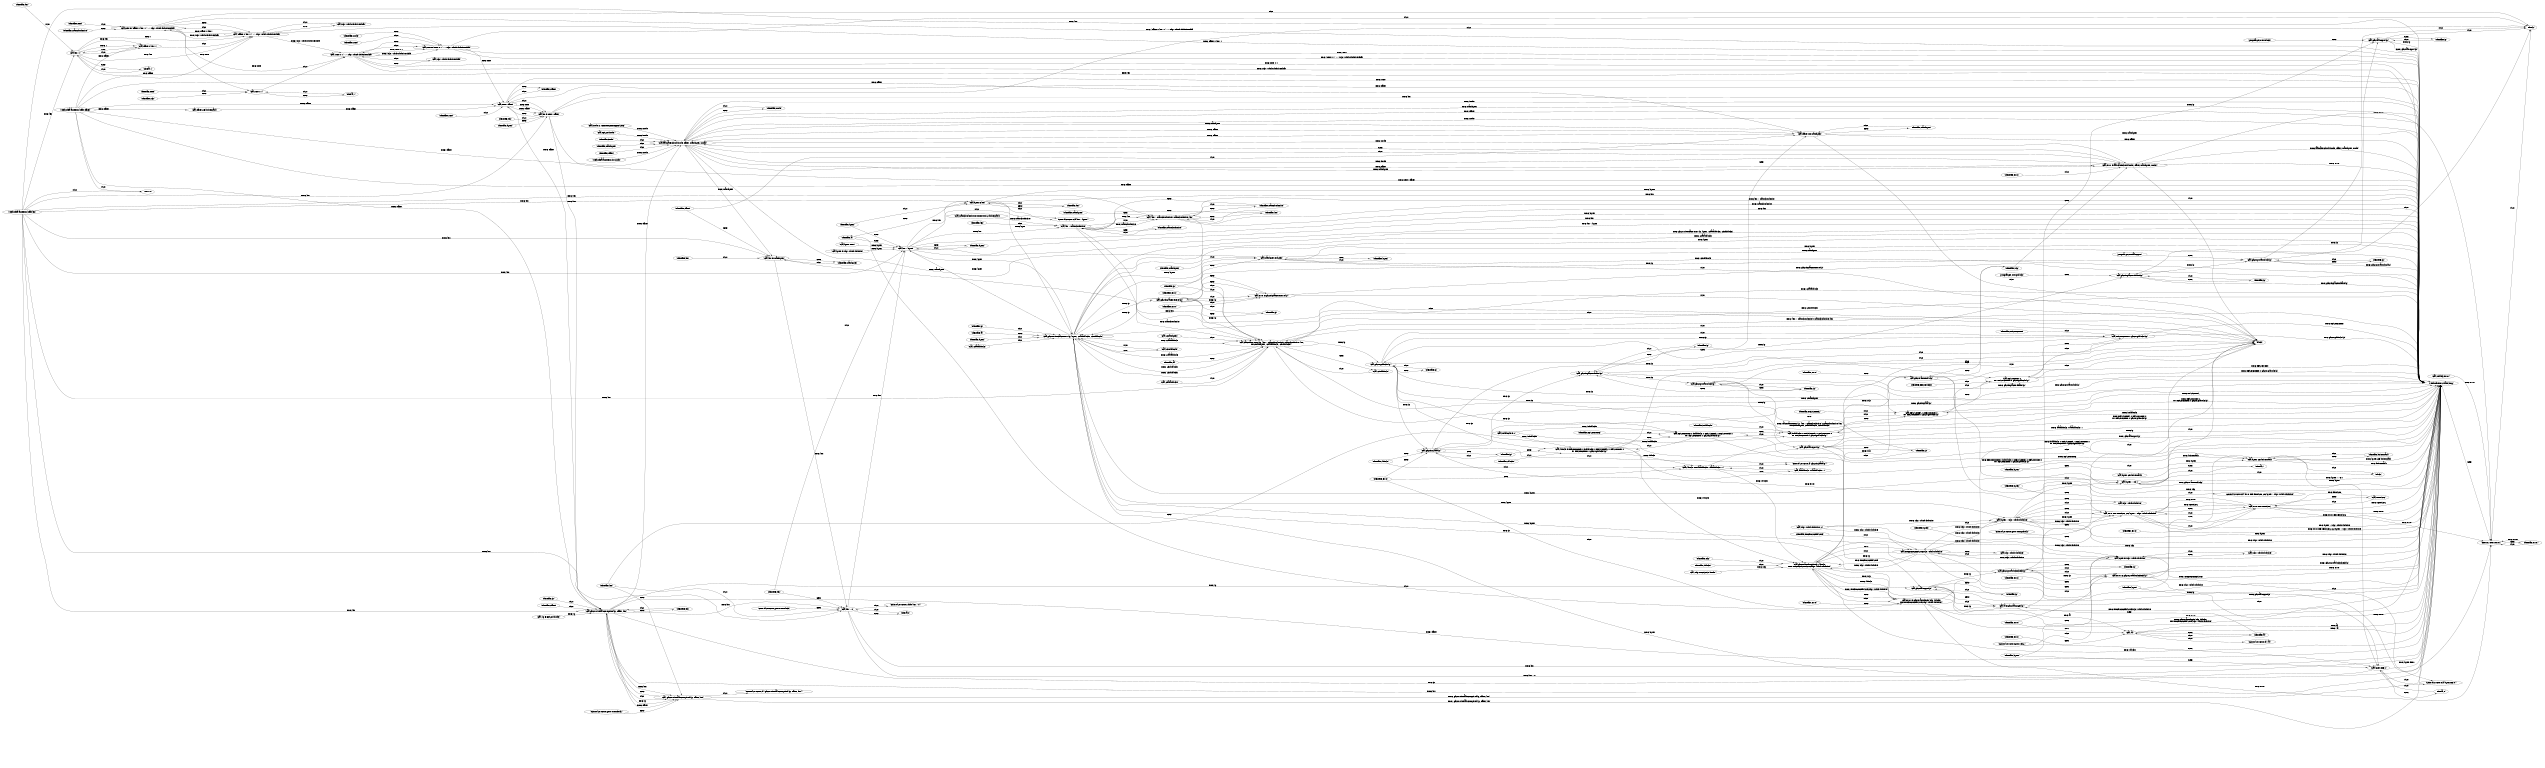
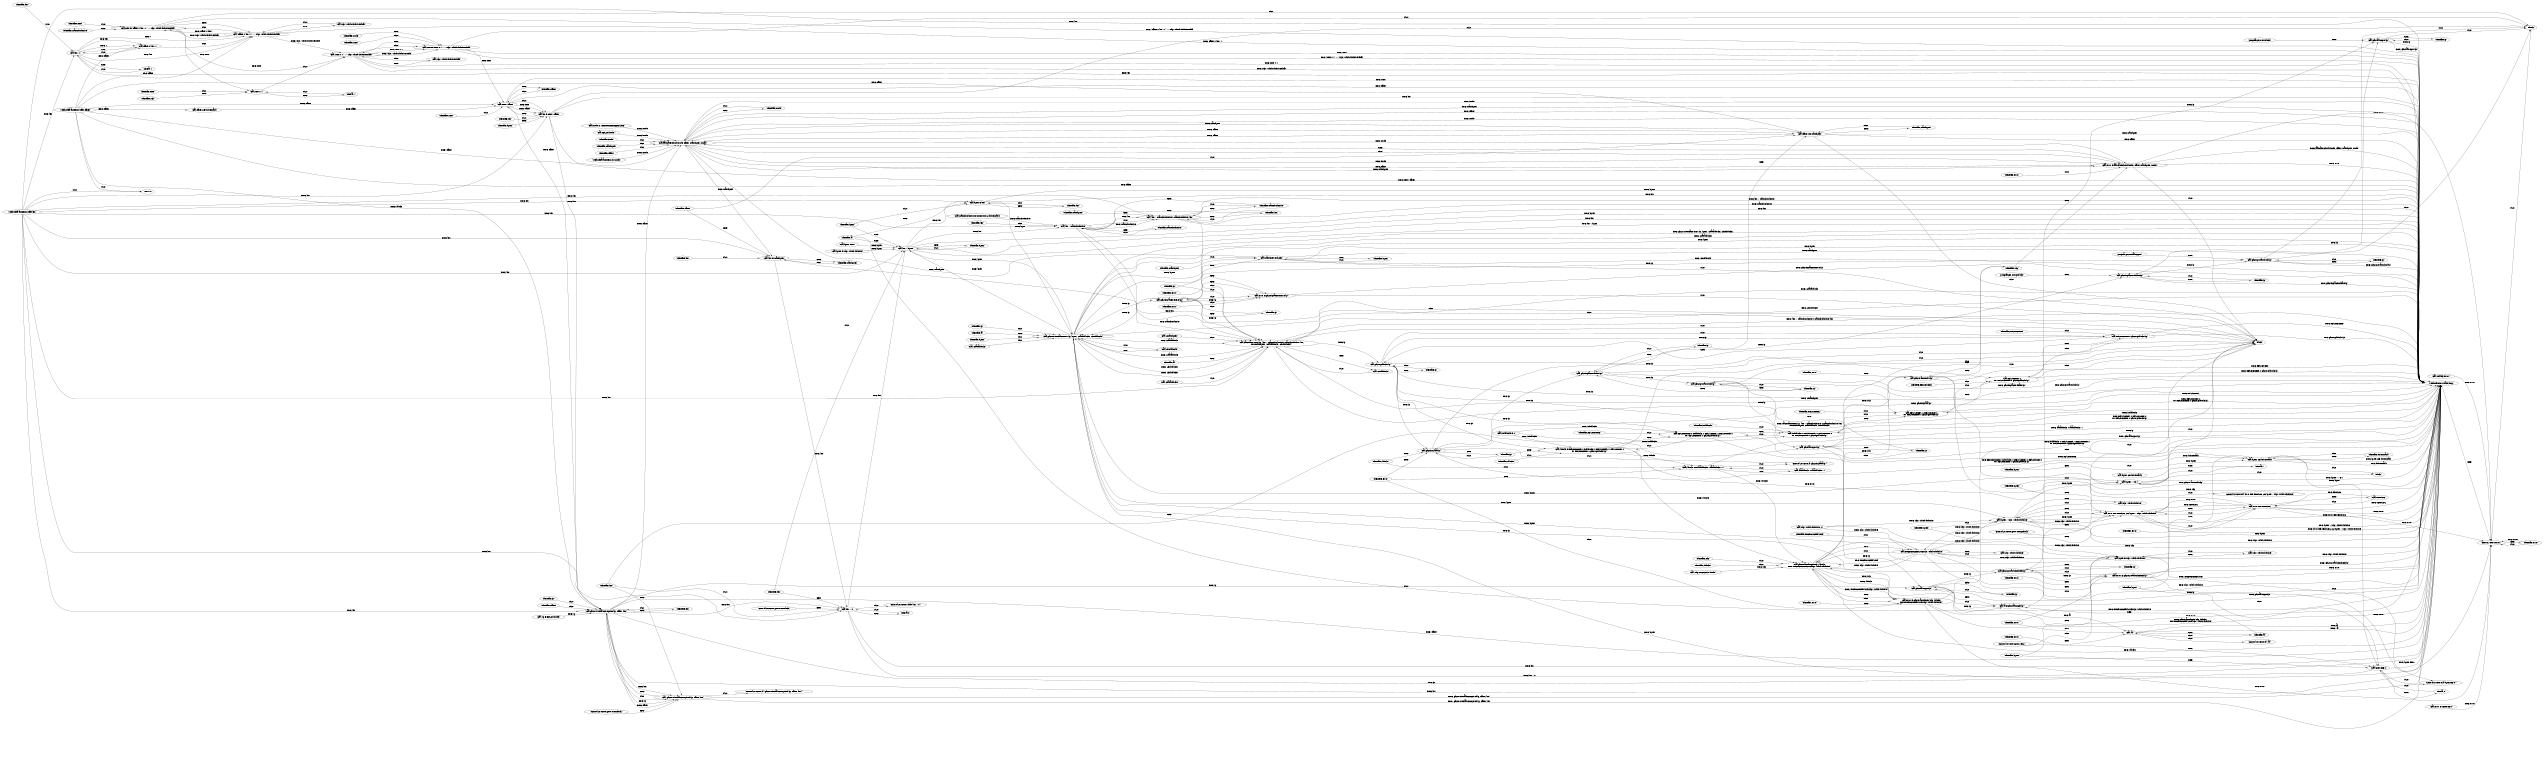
(396, 207) -> (396, 207)
none -> (547, 214)
(1073, 220) -> none
none -> (2441, 707)
